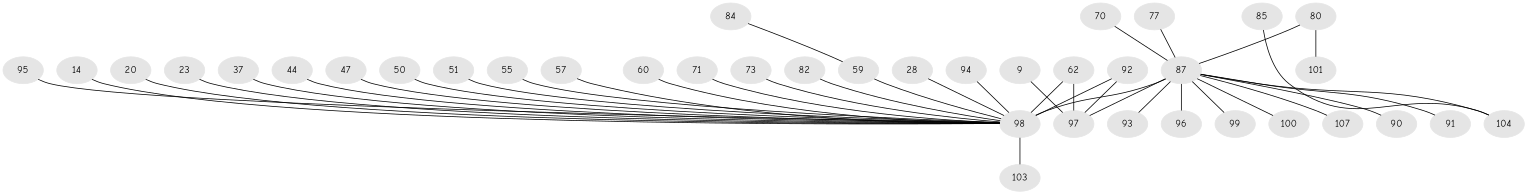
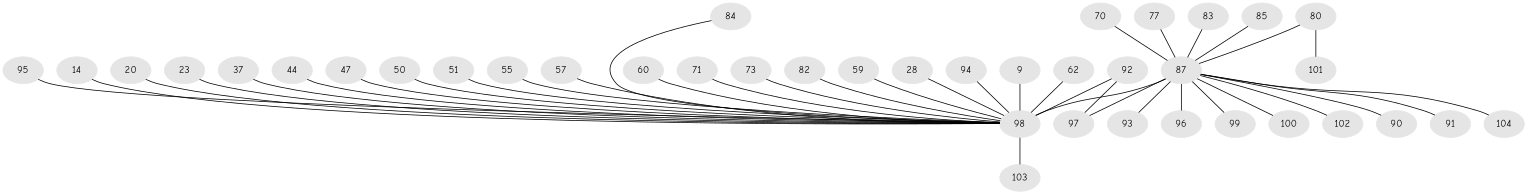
none -> (1208, 16)
(796, 42) -> (615, 81)
(1074, 92) -> none
(1044, 94) -> (1020, 97)
(1336, 107) -> (1222, 43)
(1343, 124) -> (1343, 124)
